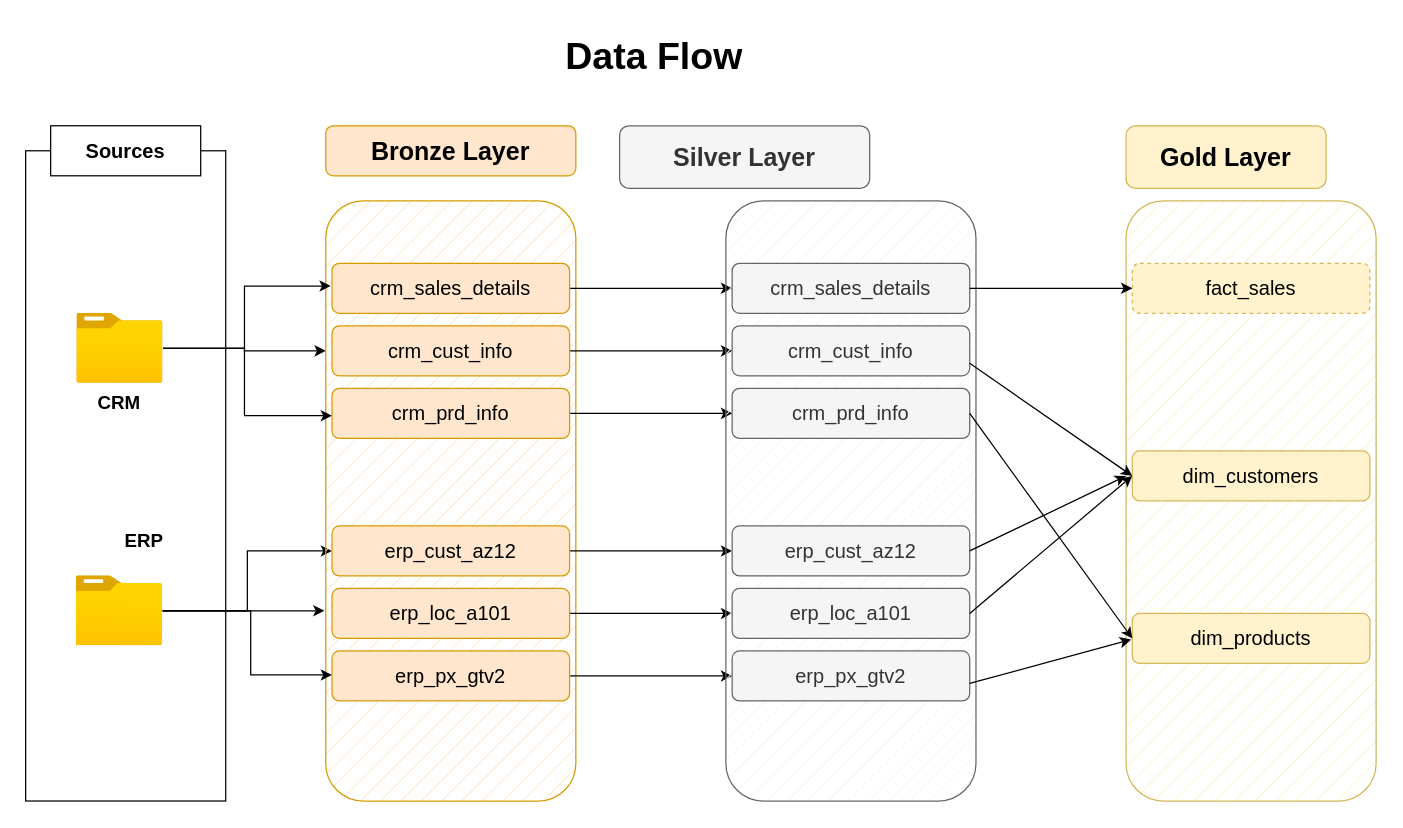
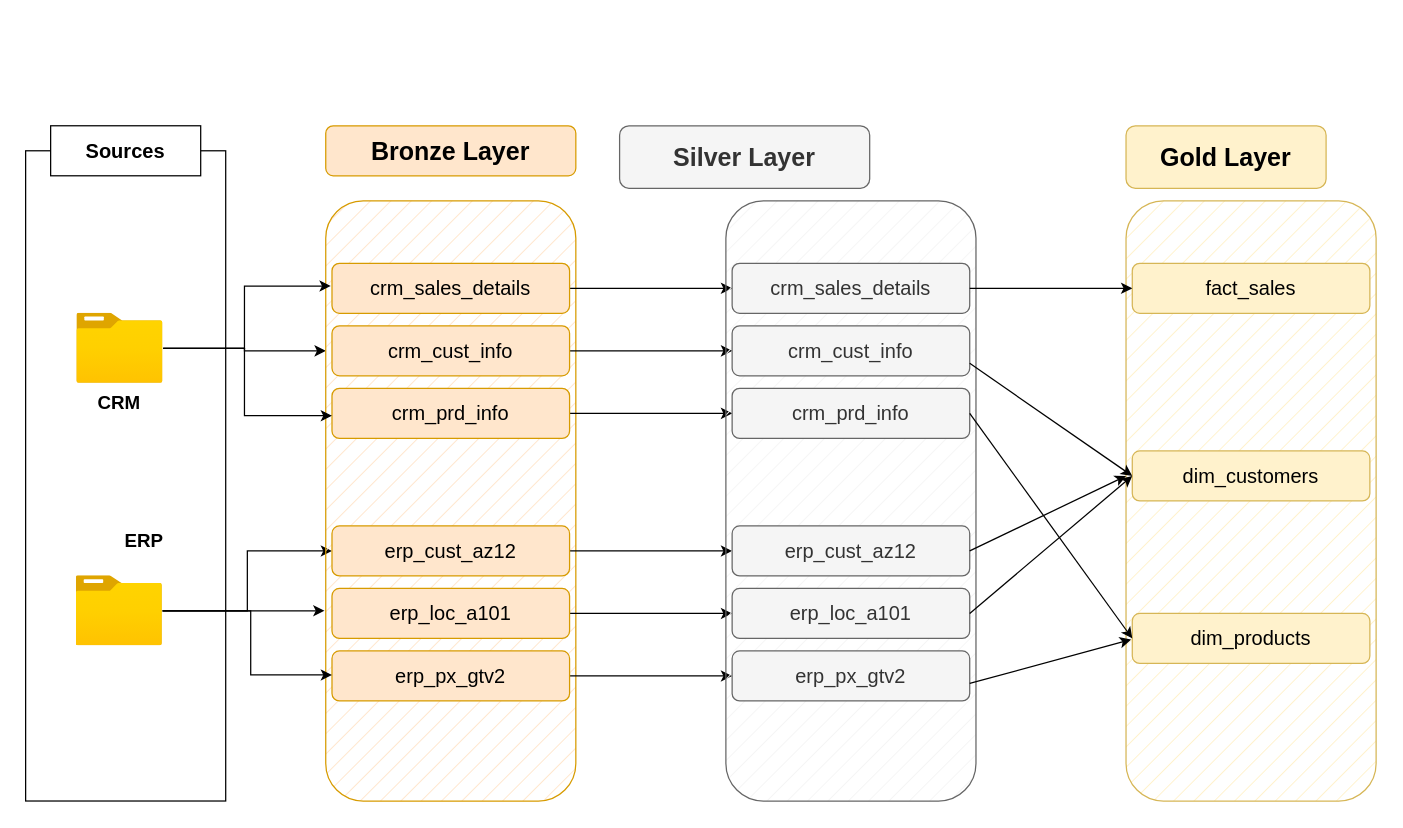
(676, 57) -> none
(1251, 288) -> (1251, 288)
